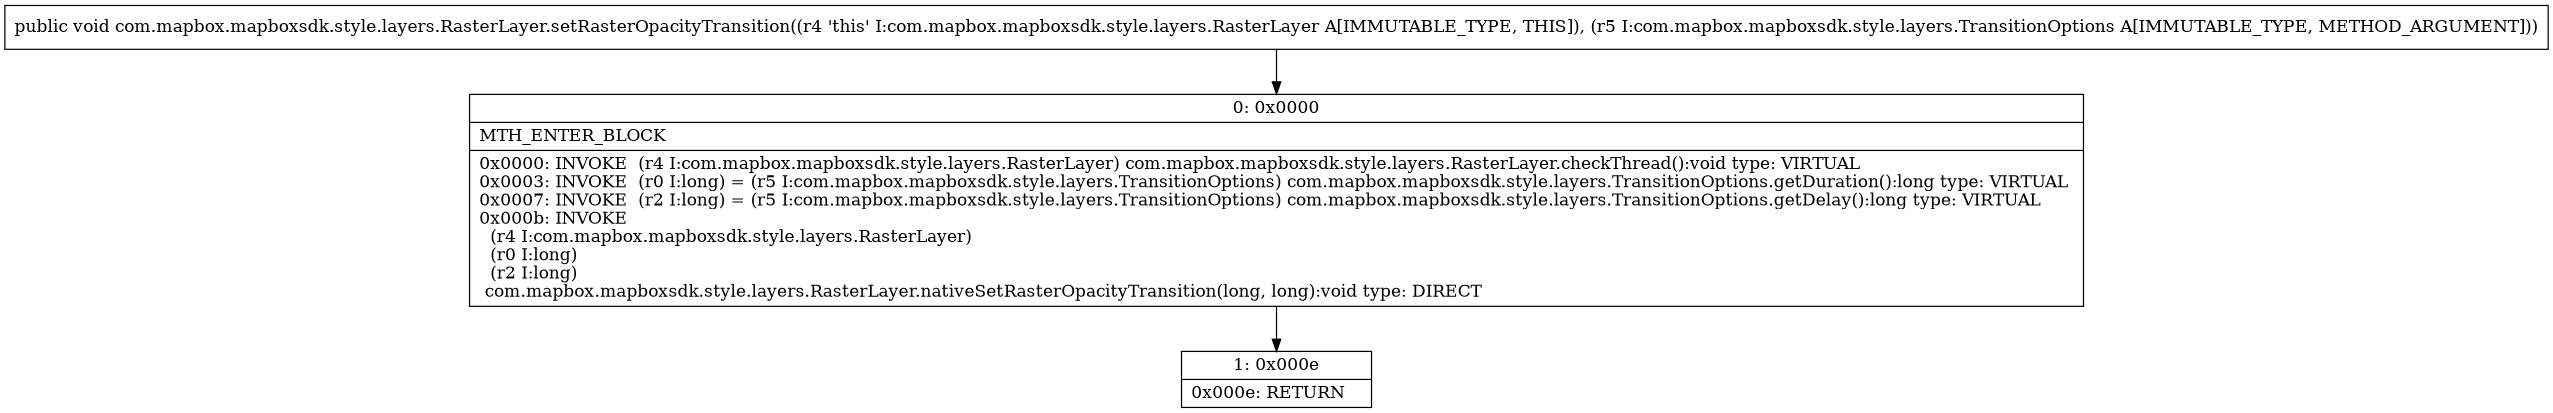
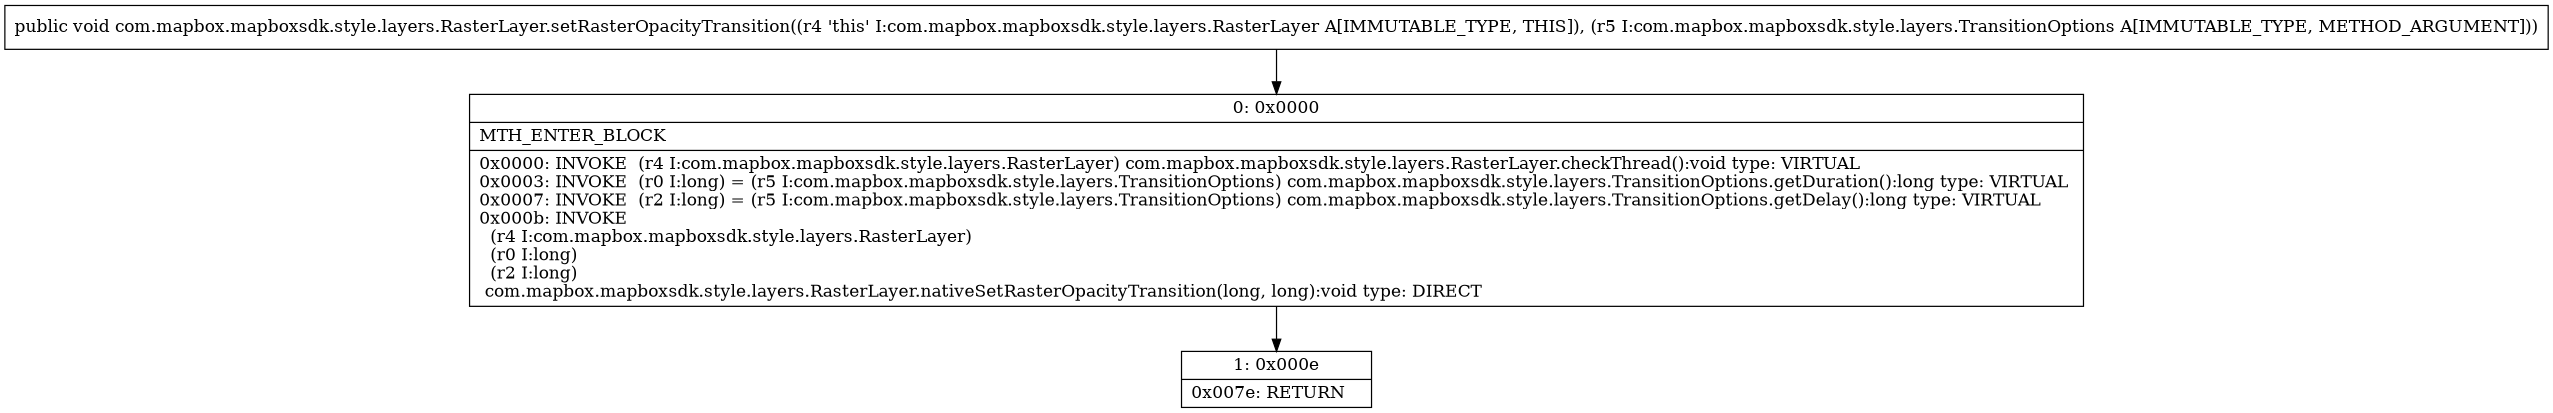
(1277, 393) -> (1277, 393)
